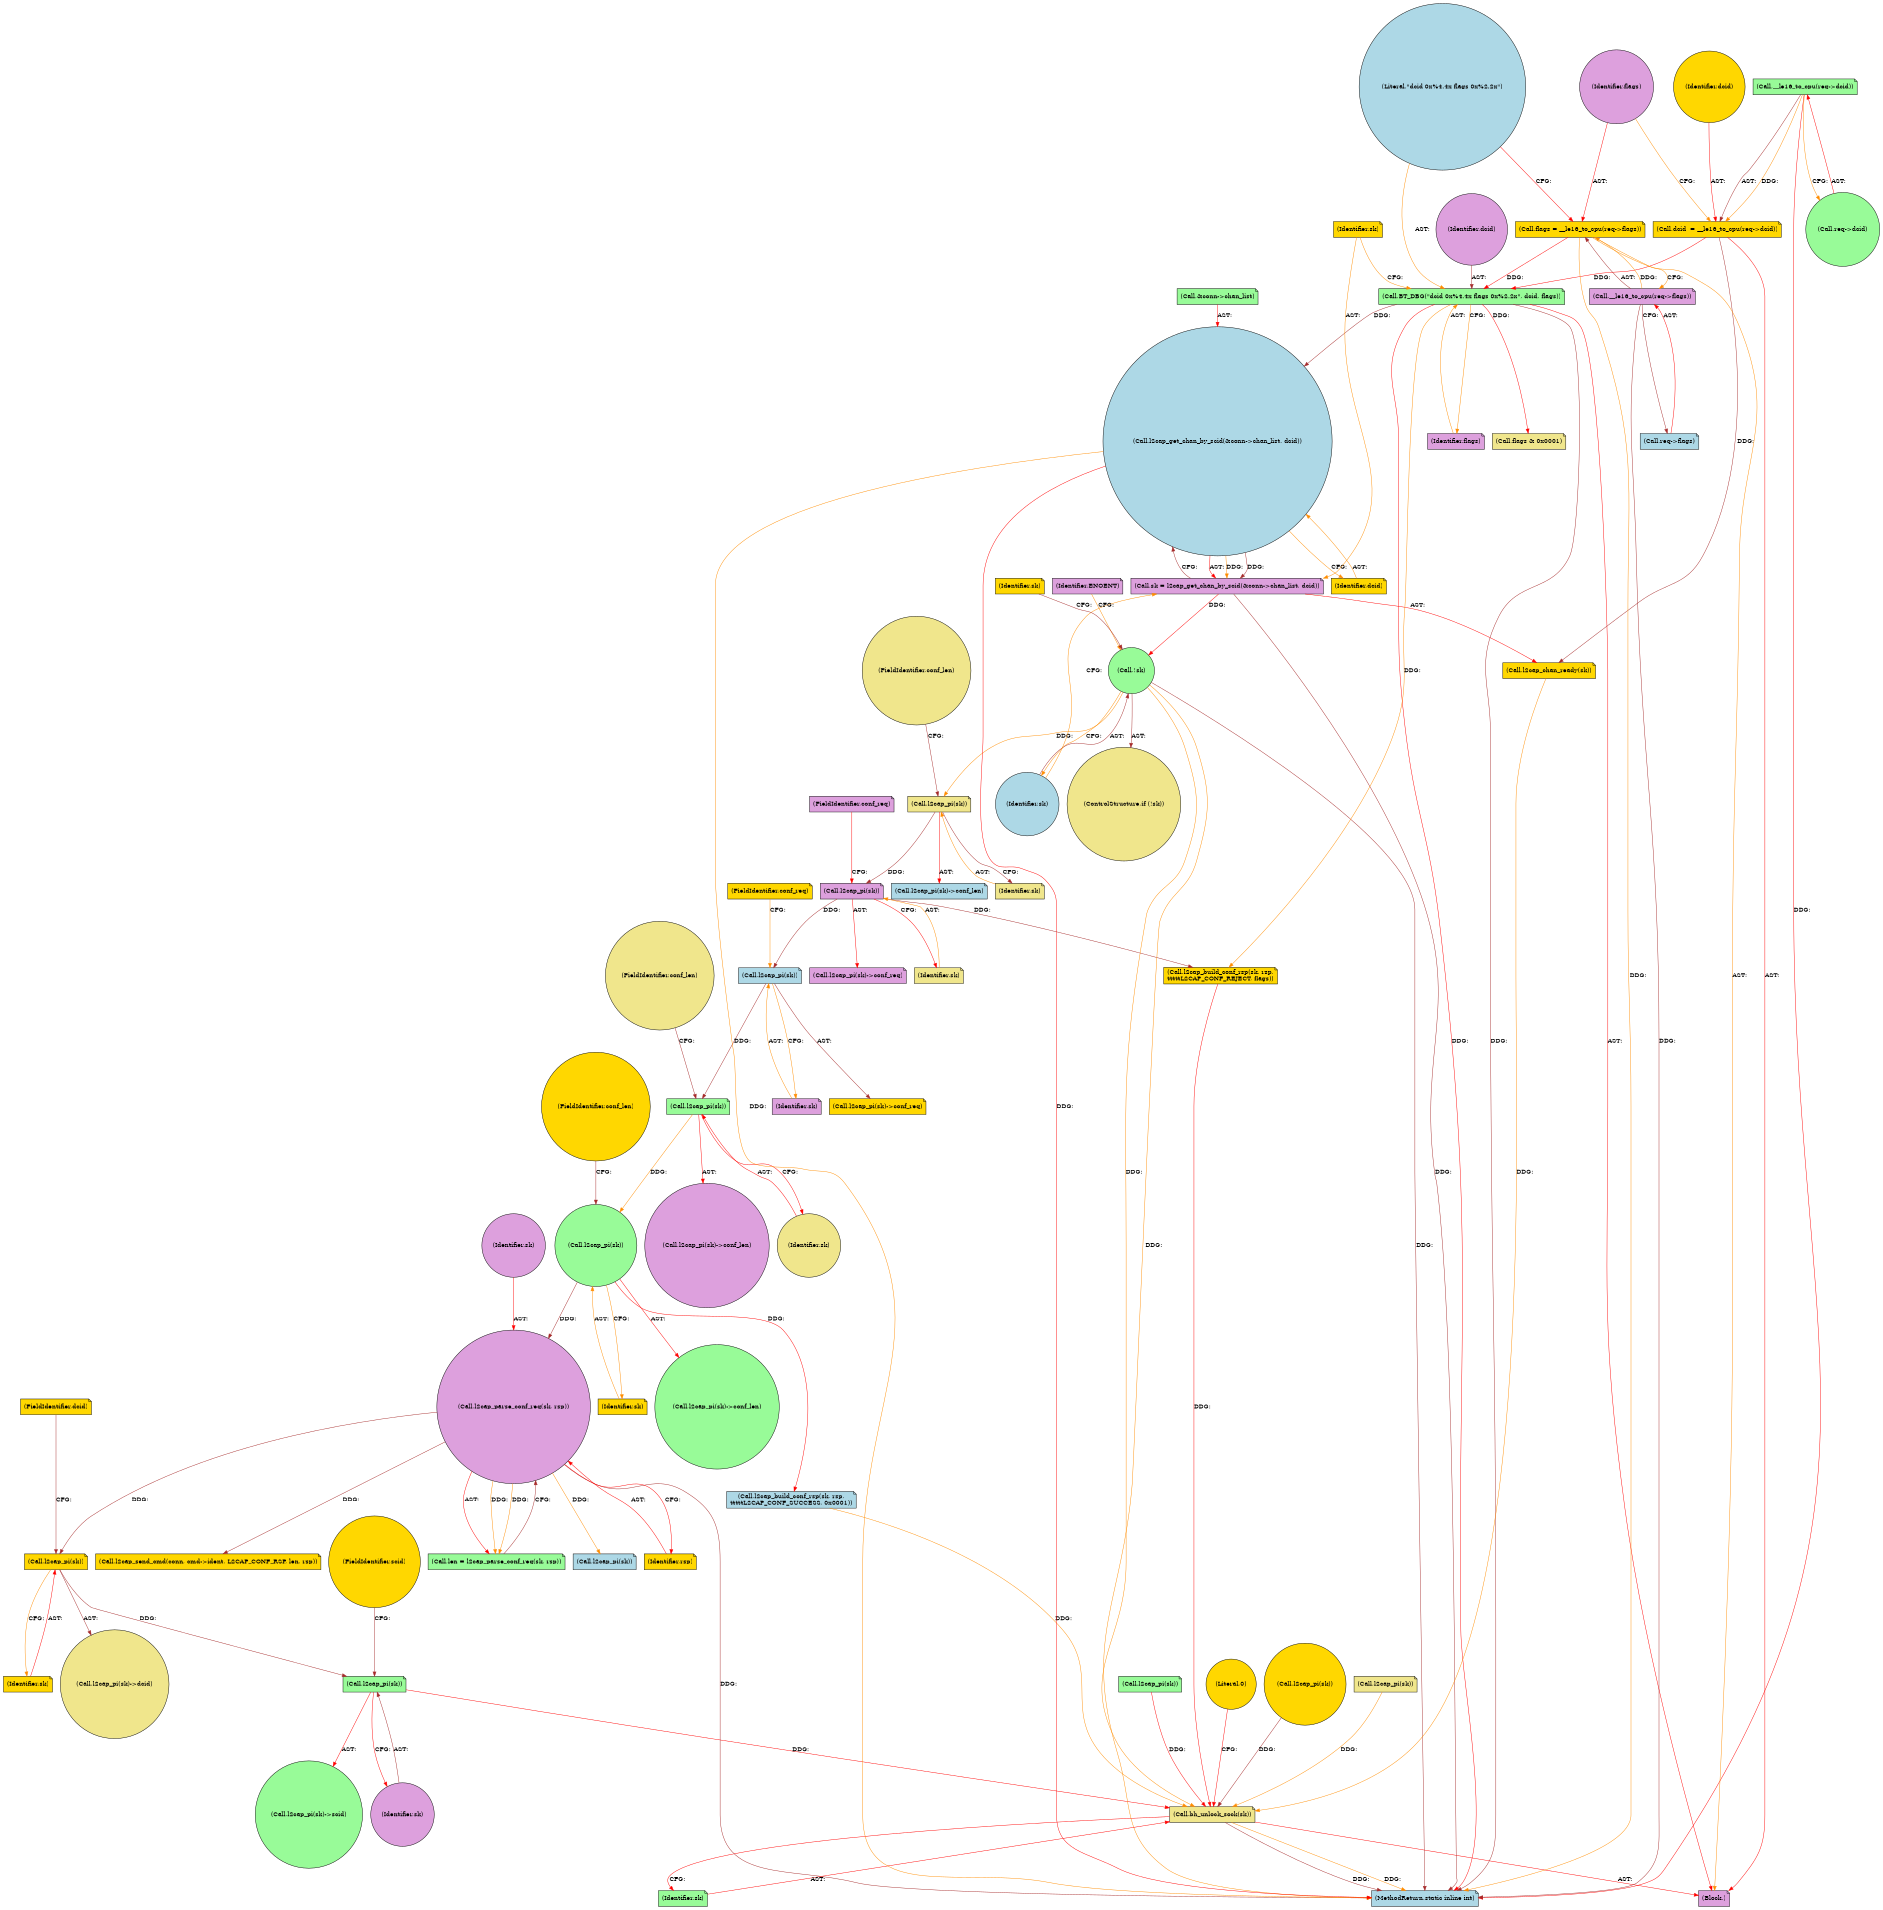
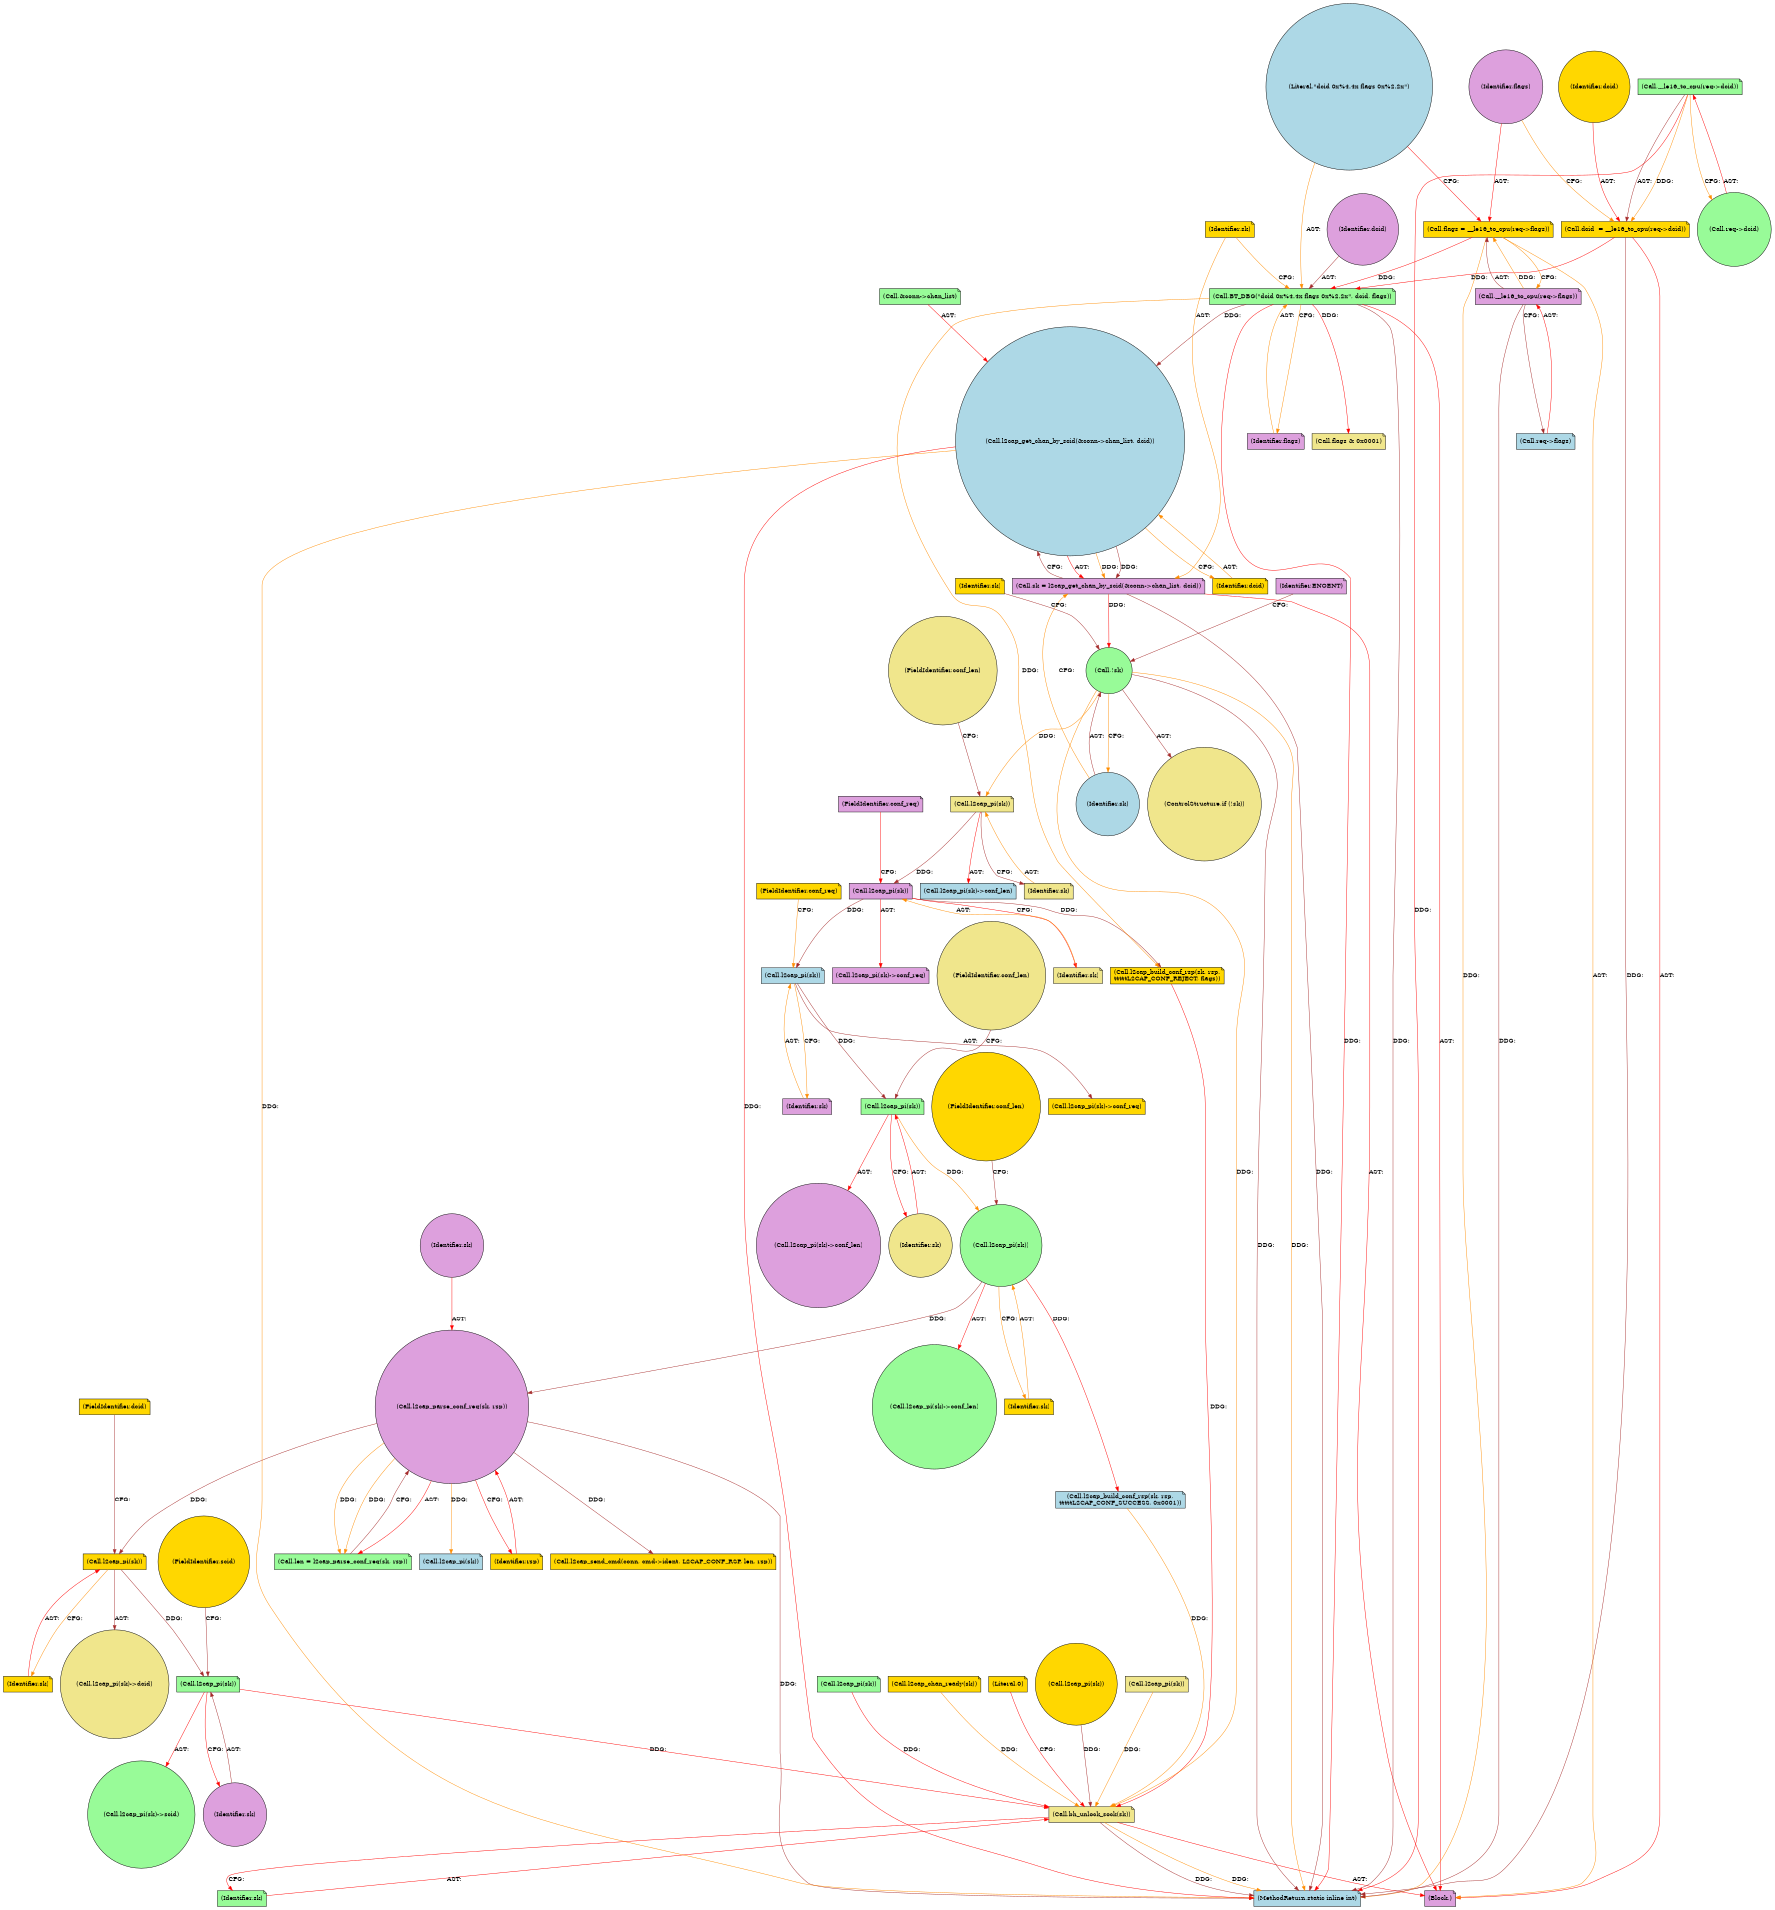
(1727, 486) -> (1628, 1136)
(1424, 611) -> (1369, 1184)
(1105, 620) -> (1214, 627)
(1231, 1684) -> (1008, 1684)
